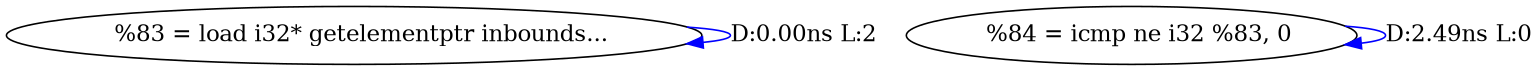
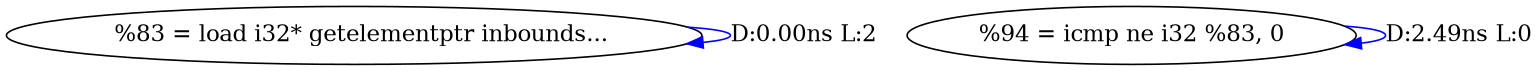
(1132, 35) -> (1132, 35)
